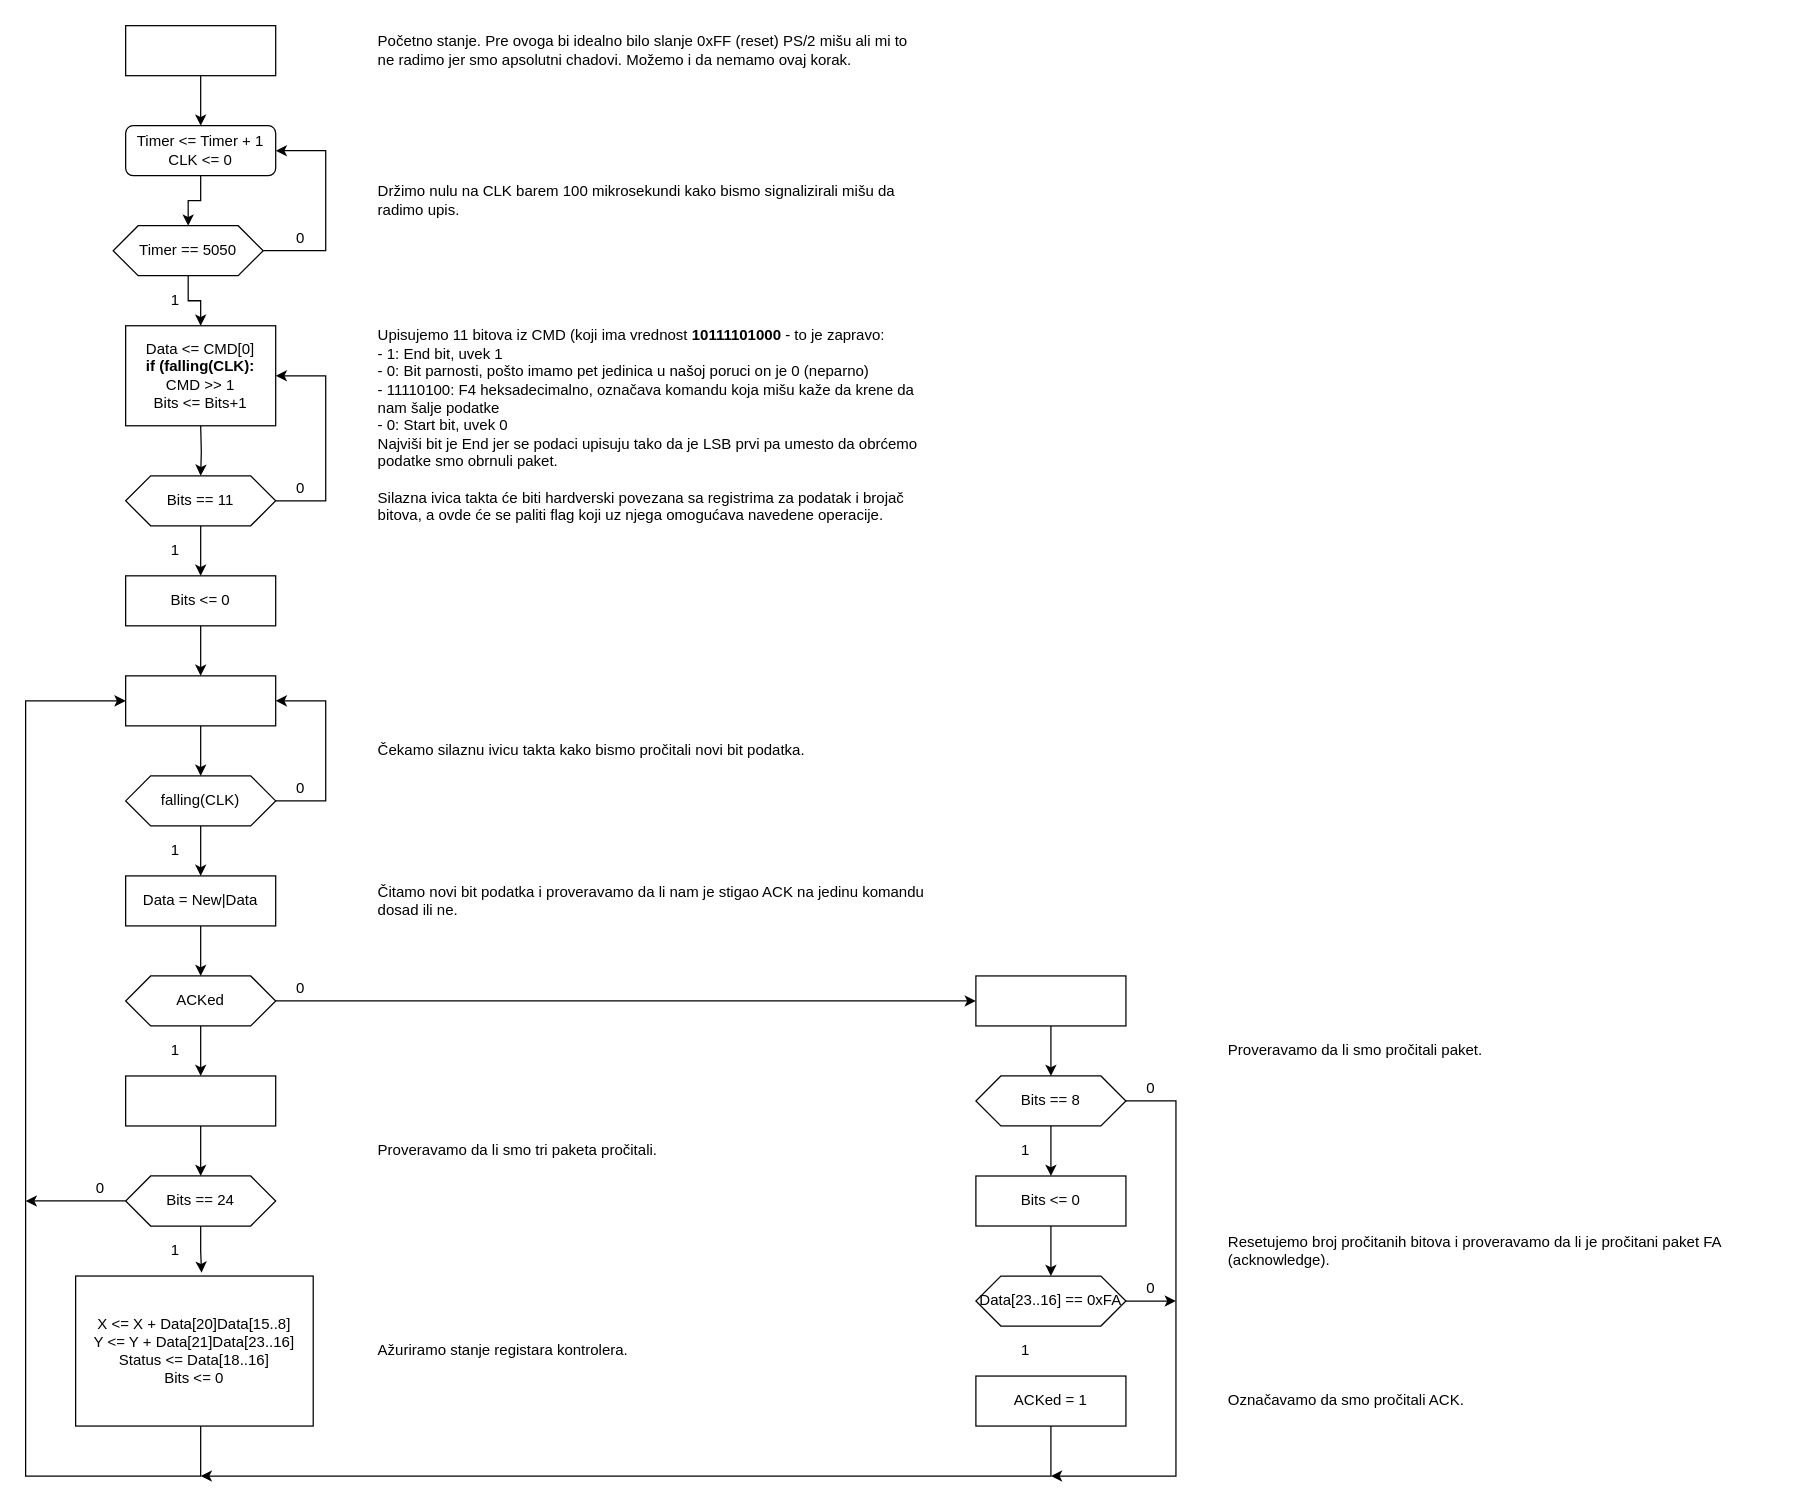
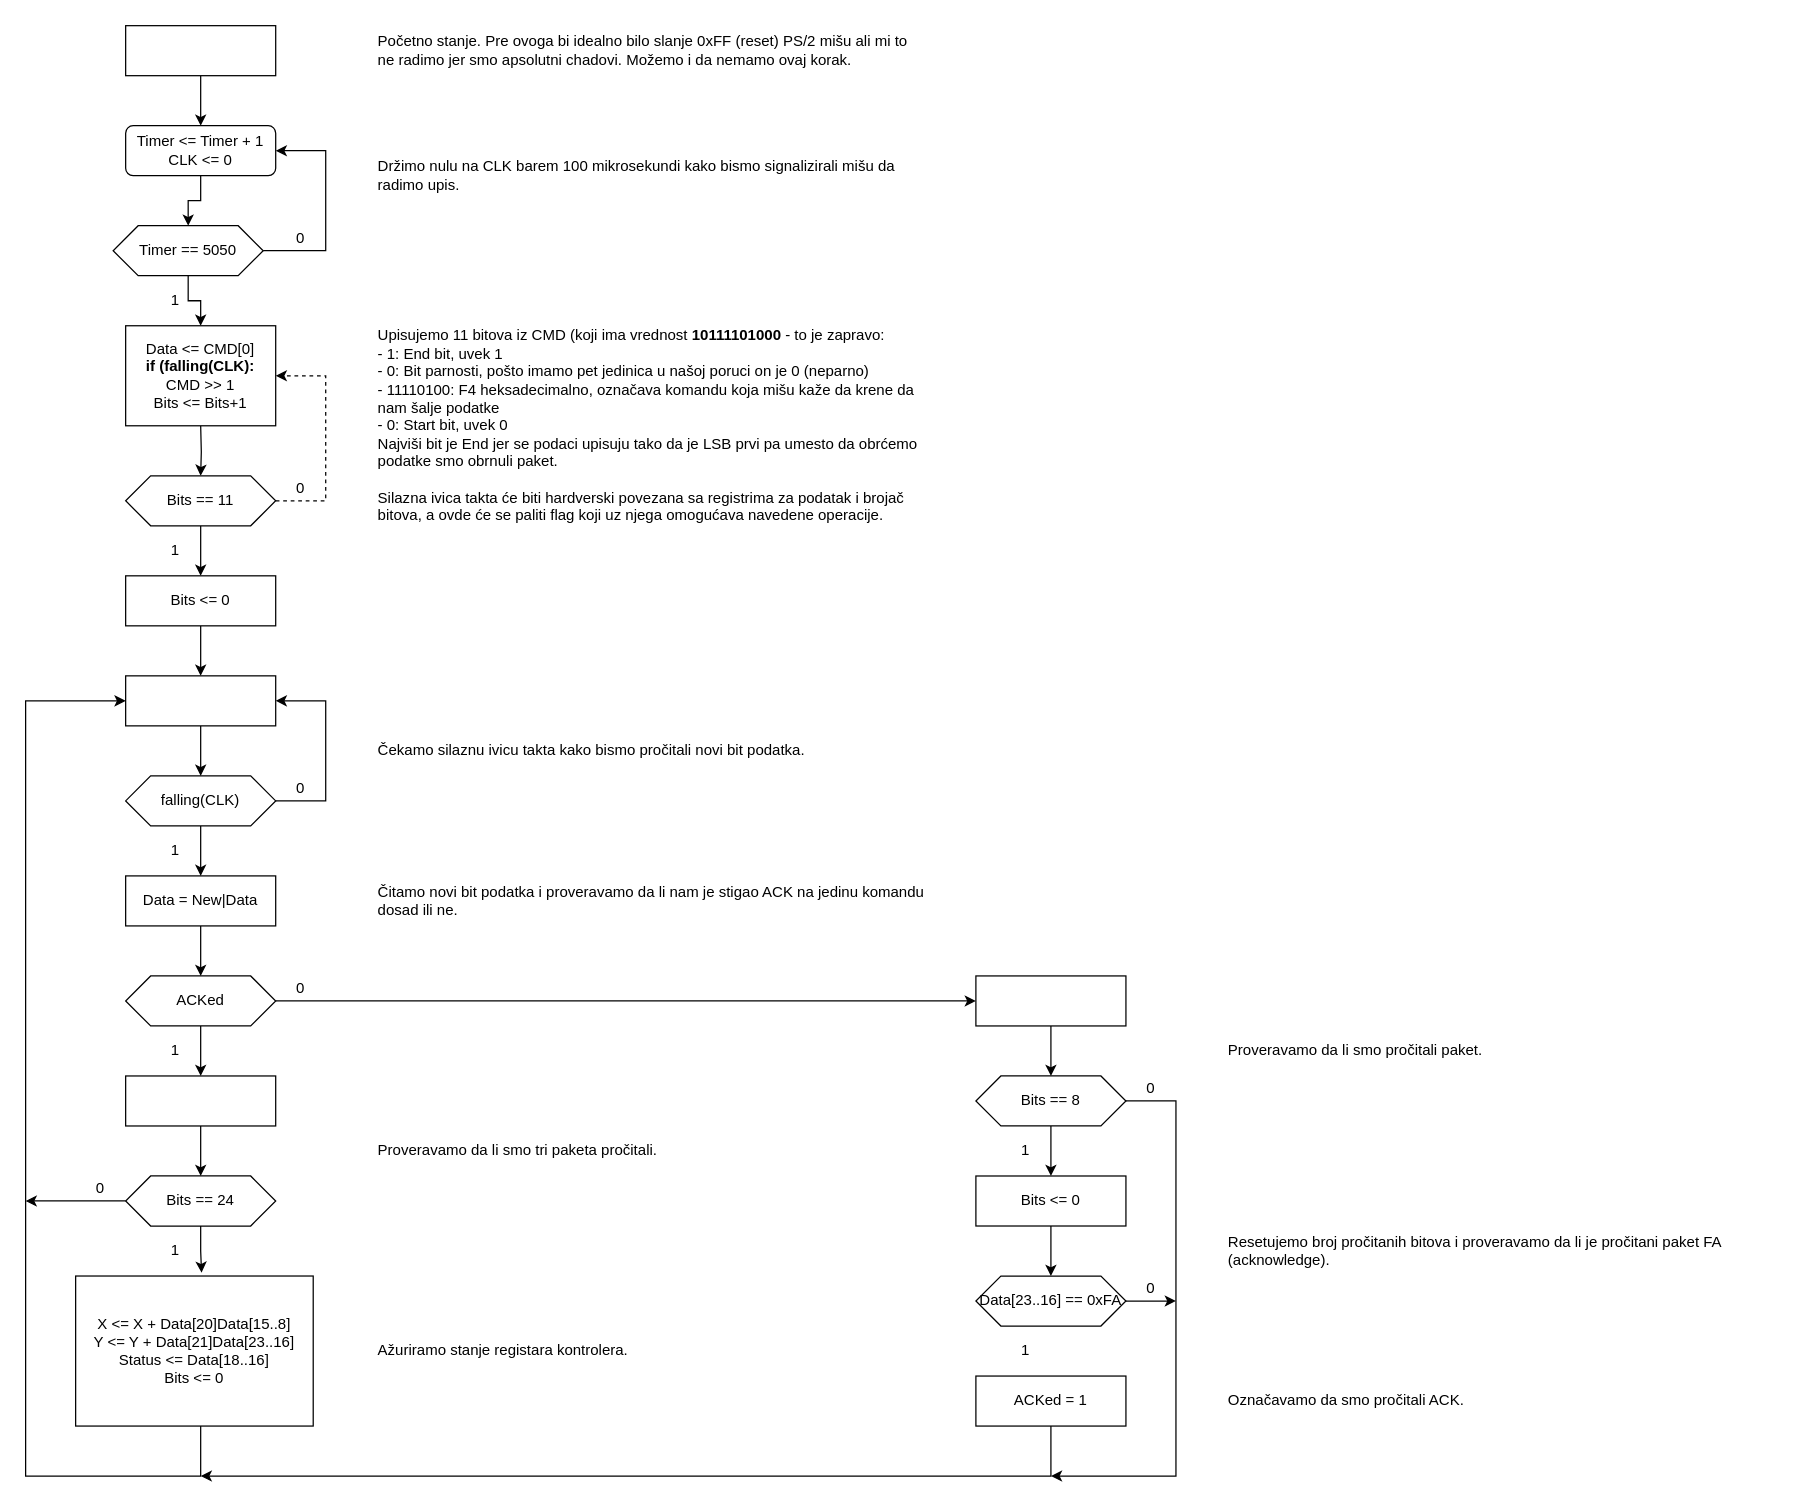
(651, 201) -> (651, 176)
(326, 442) -> (326, 442)
